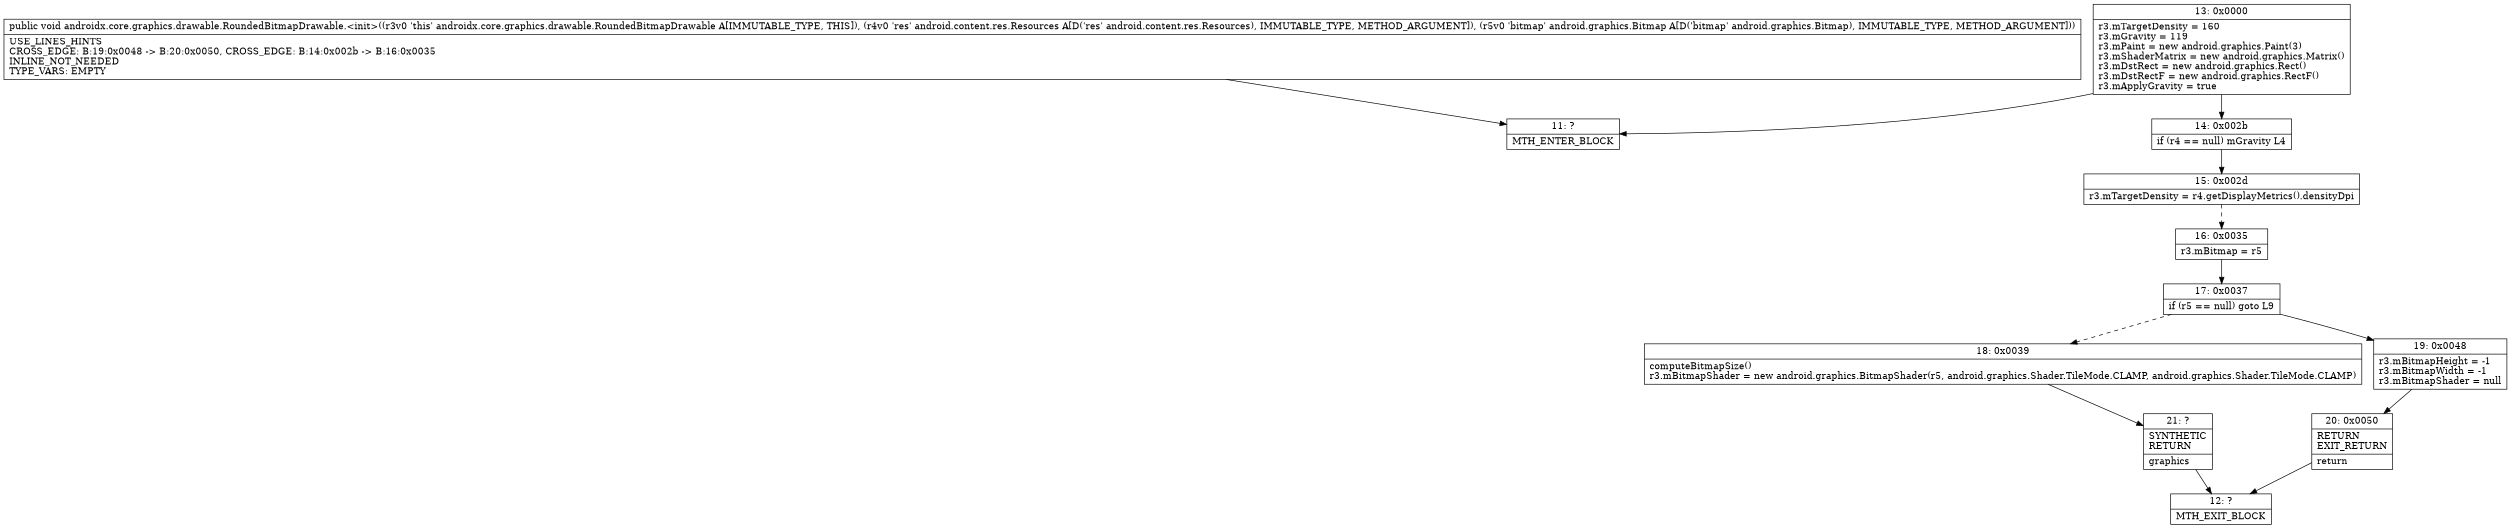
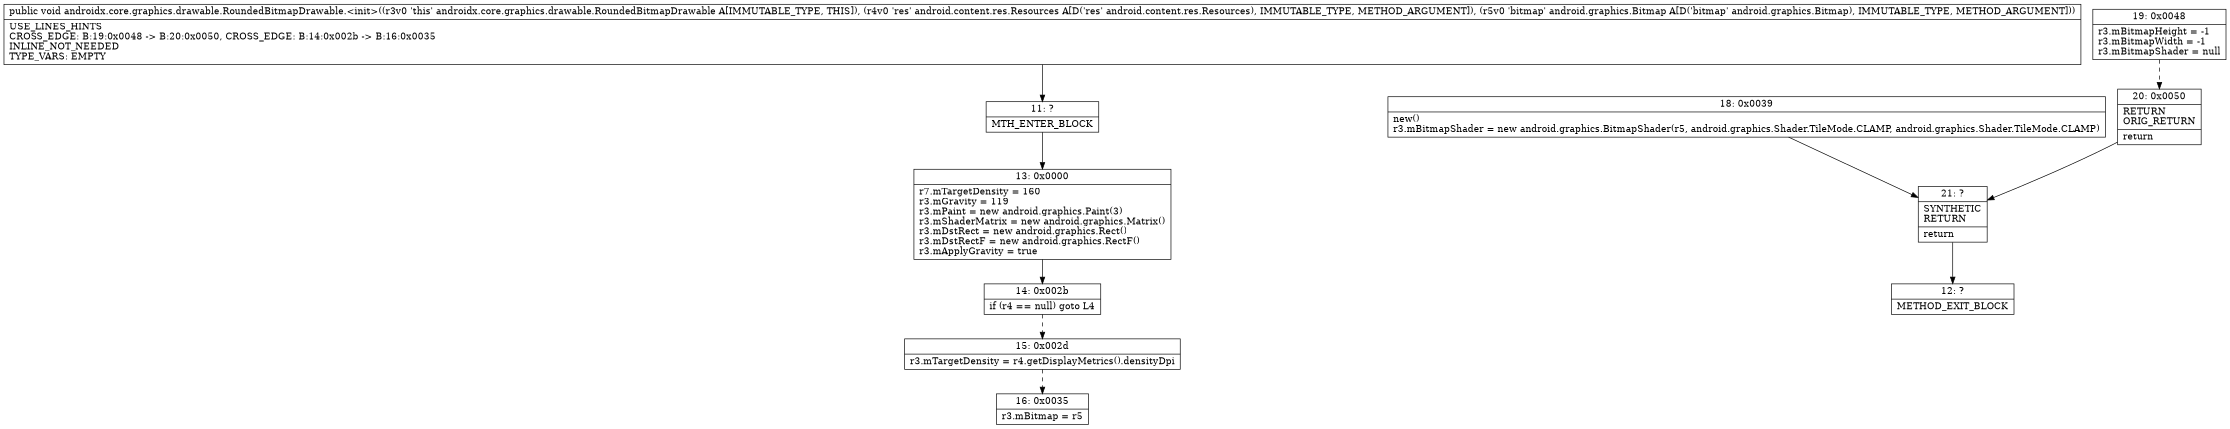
(2159, 27) -> (980, 192)
(1861, 124) -> (1042, 147)
(2222, 141) -> (1042, 306)
(2222, 158) -> (1042, 323)
(2222, 299) -> none
(1701, 366) -> (1406, 119)
(2401, 399) -> (2159, 71)
(2352, 446) -> (2159, 122)
(2169, 461) -> (1939, 234)
(2284, 477) -> (2056, 171)
(2221, 516) -> (1953, 306)
